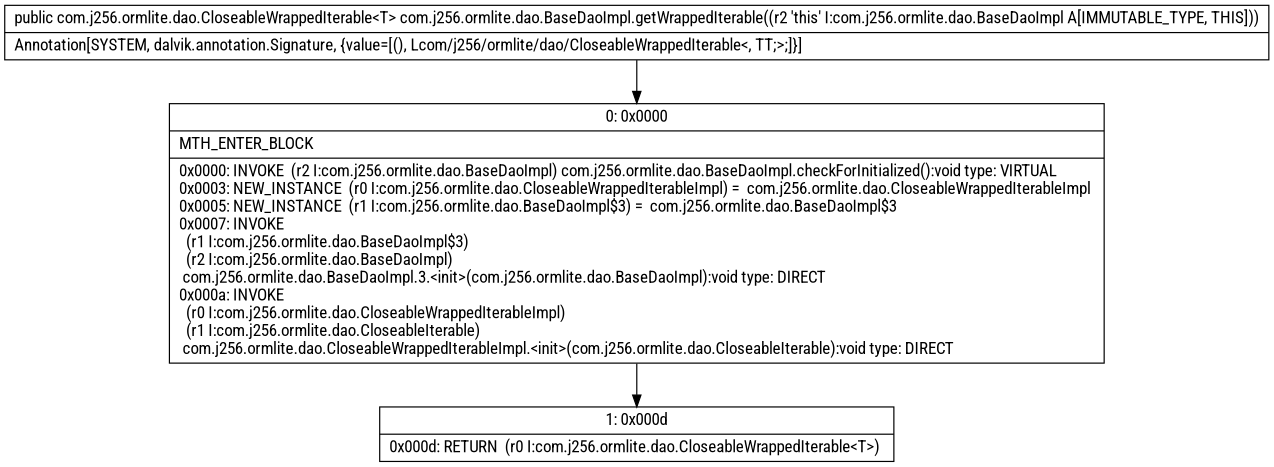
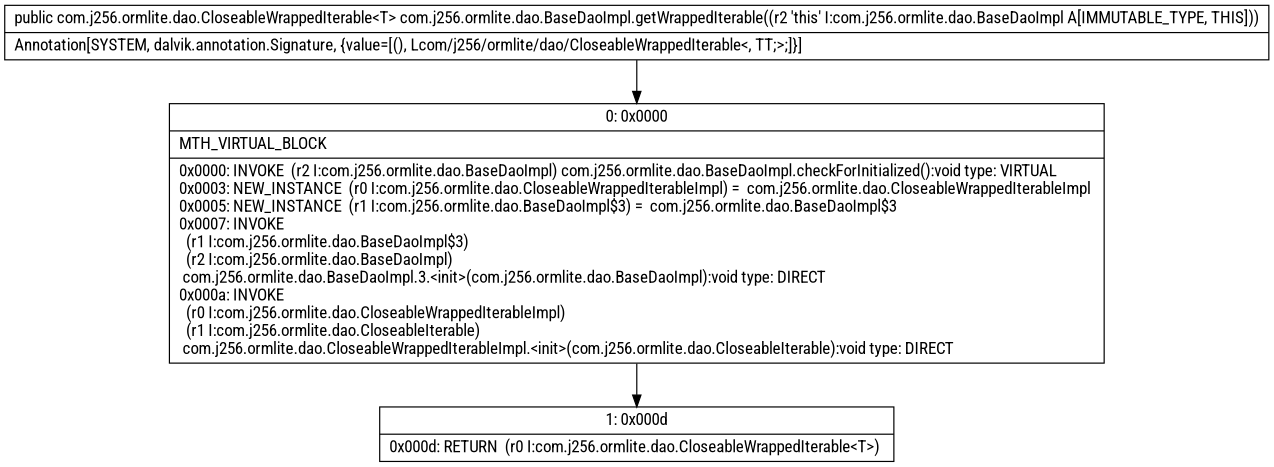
(246, 144) -> (253, 144)
